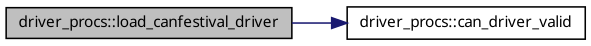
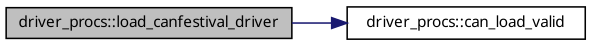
(466, 23) -> (466, 23)
